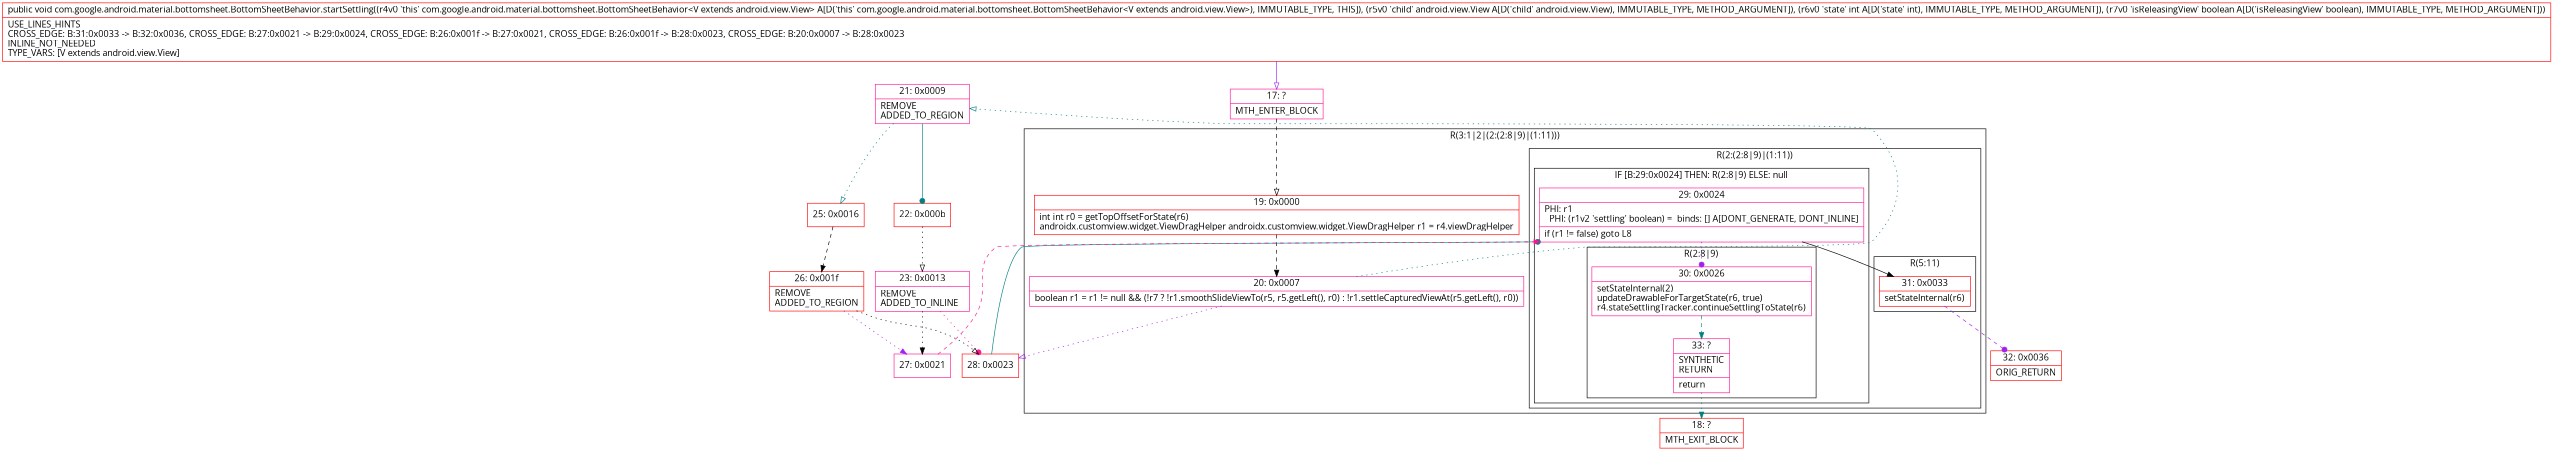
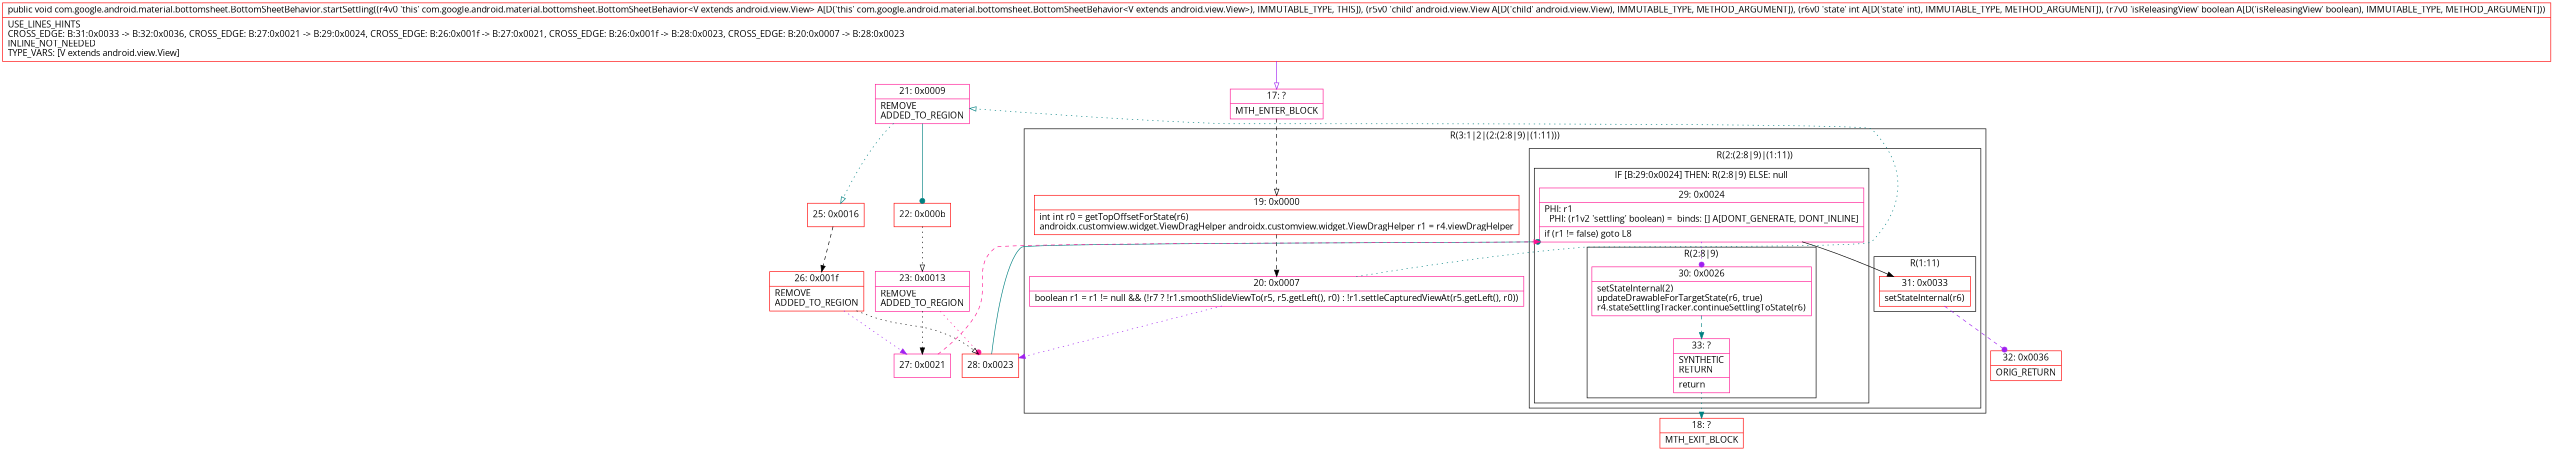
(1925, 264) -> (1925, 264)
(919, 303) -> (922, 303)
(1123, 331) -> (1123, 331)
